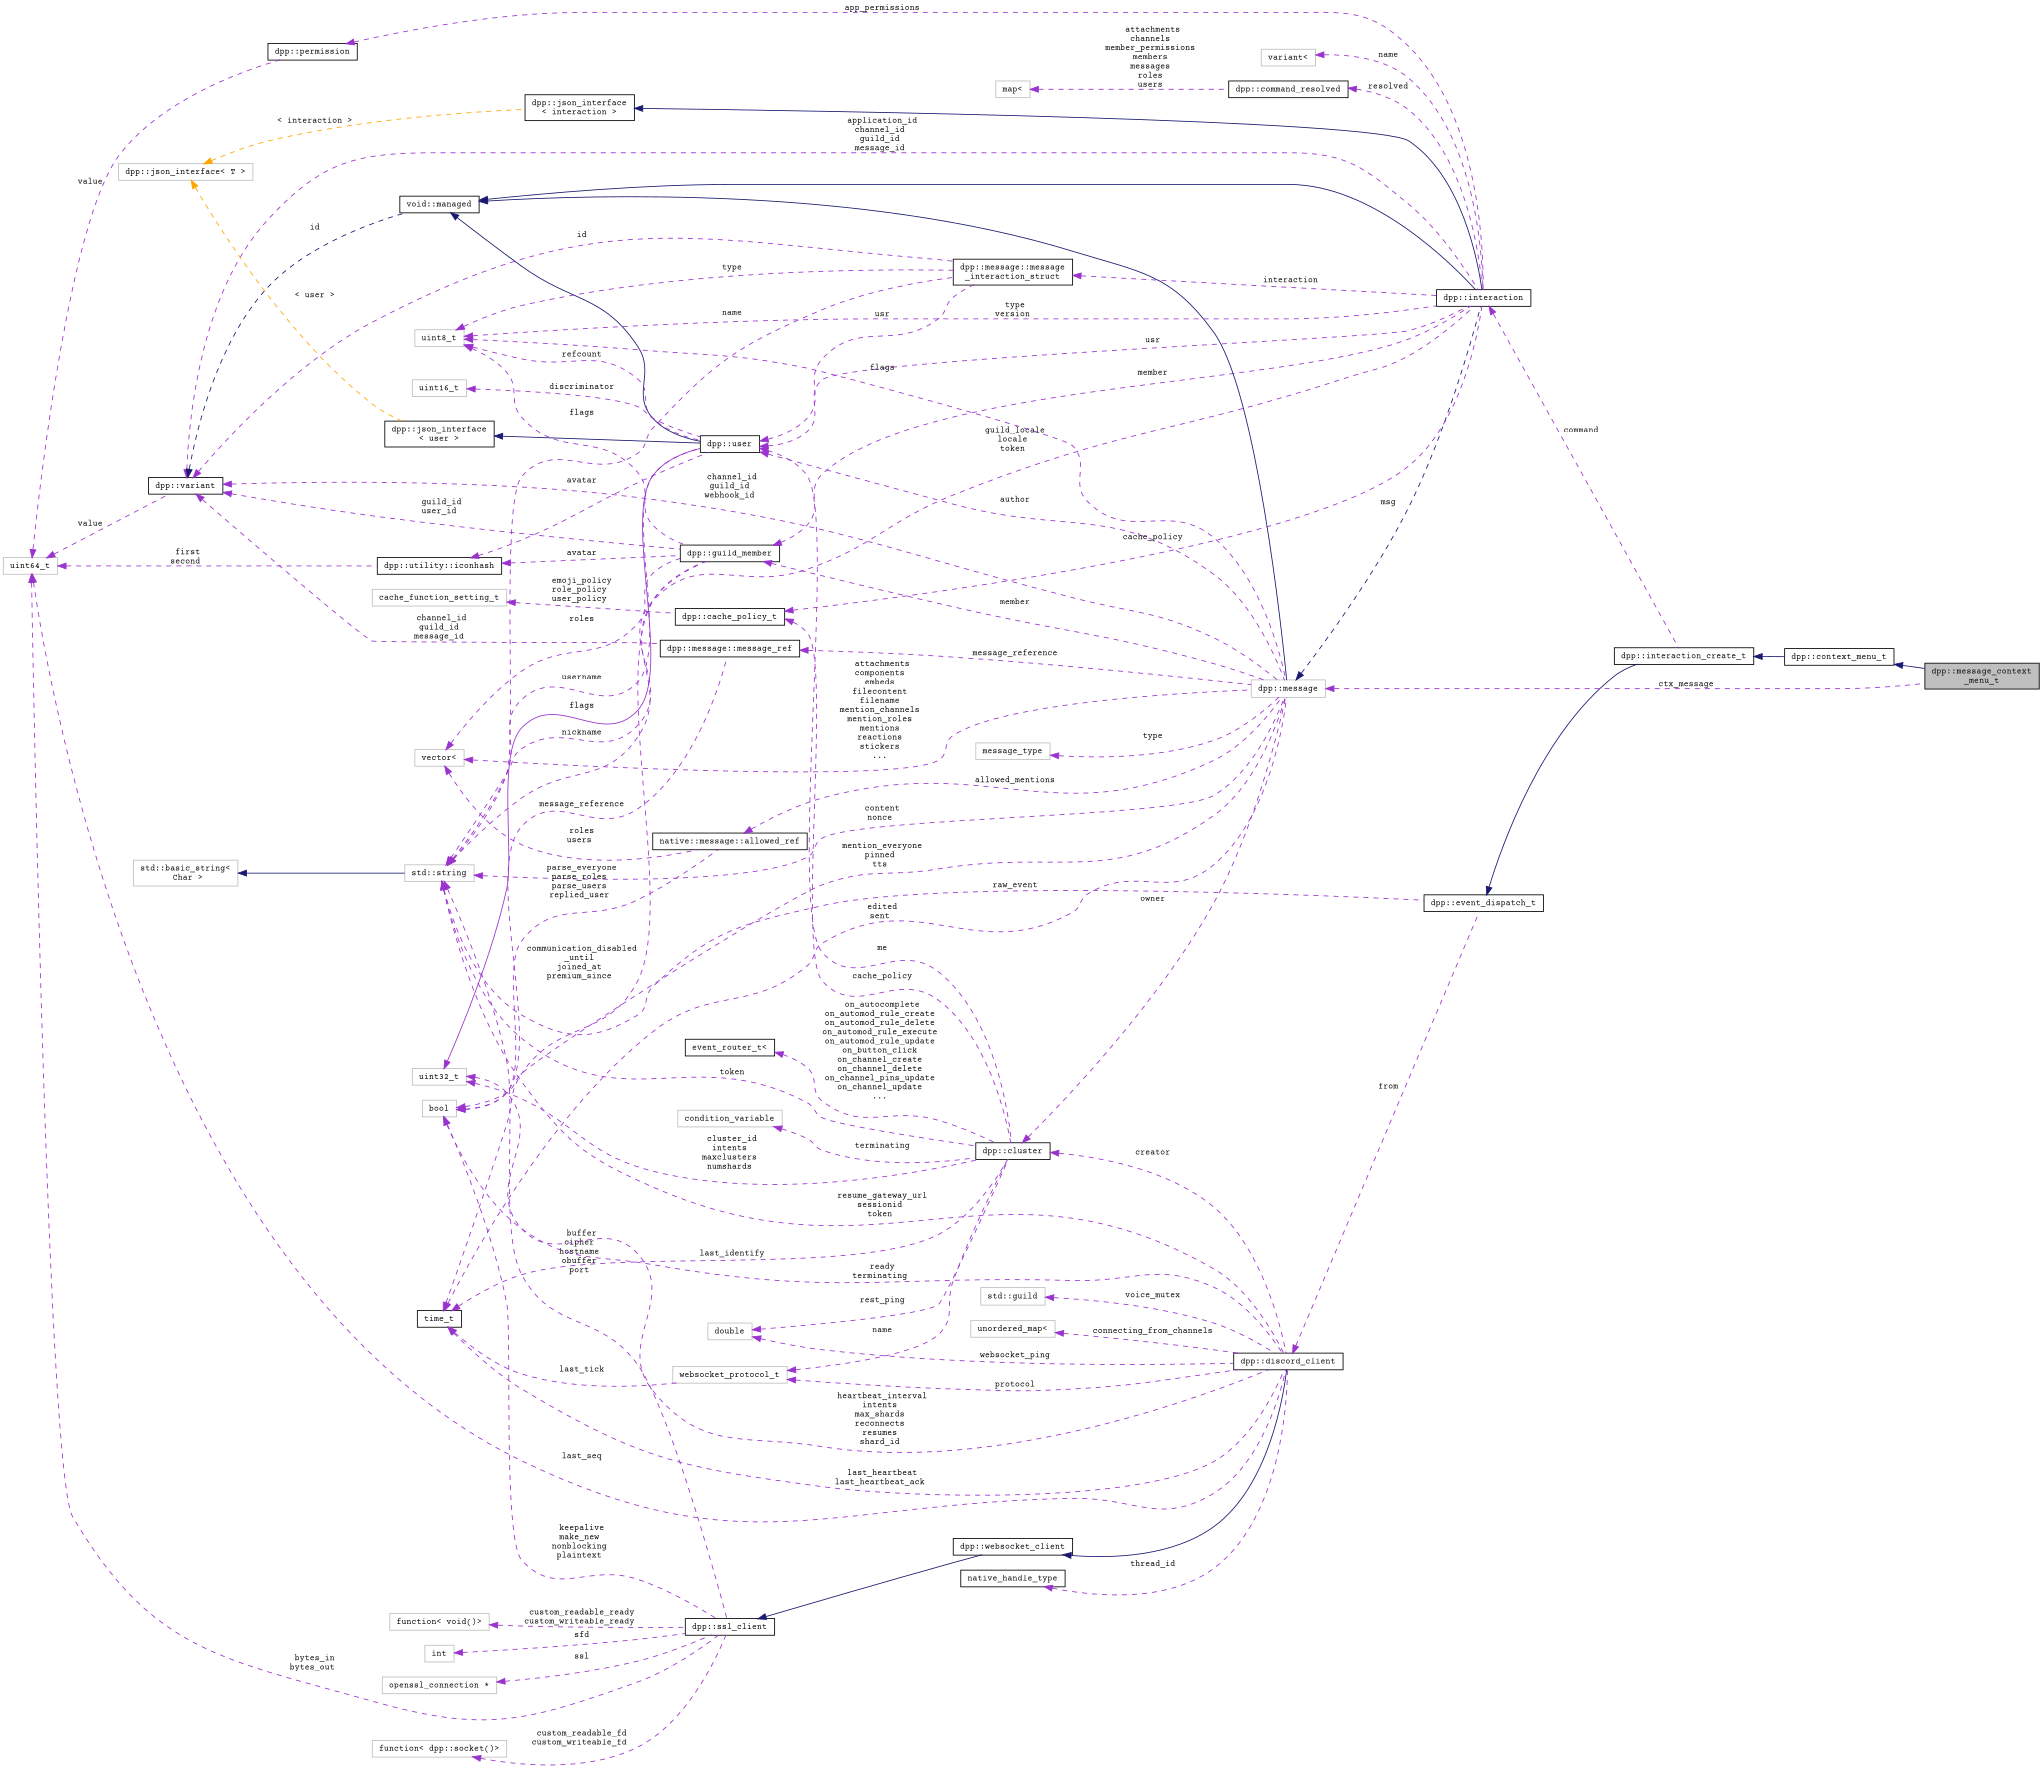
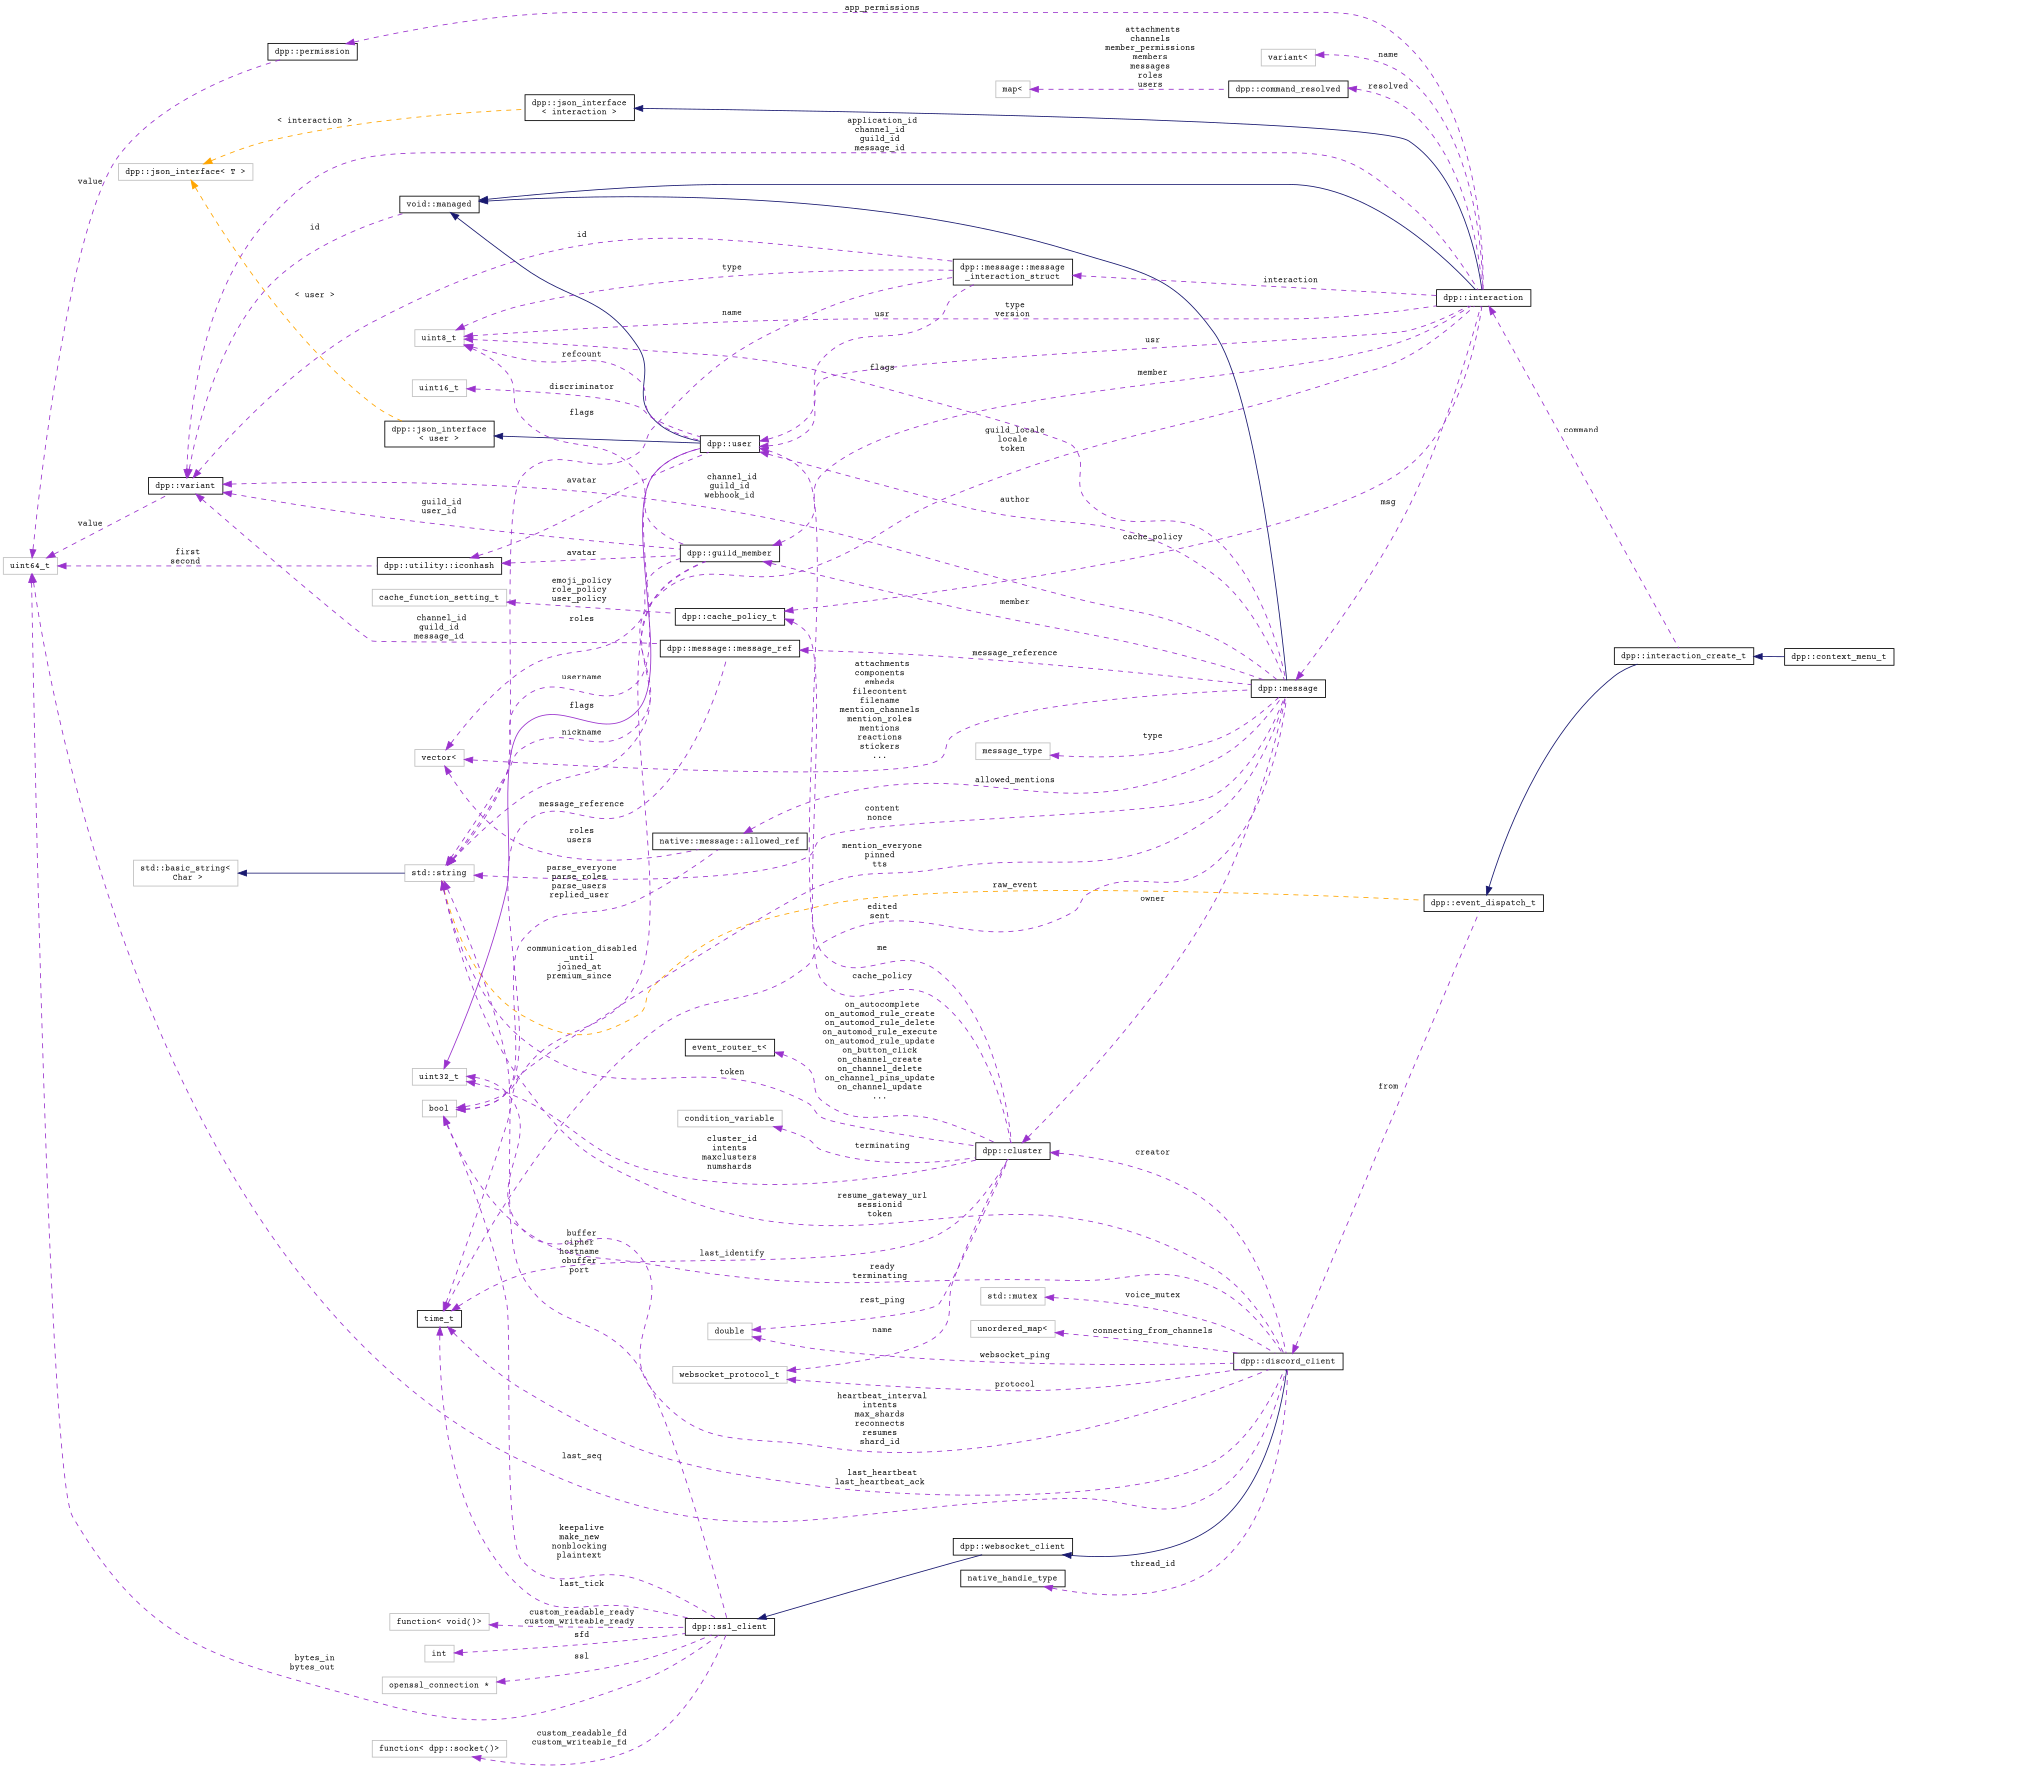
(255, 303) -> (255, 303)
(1412, 500) -> (1412, 500)
(1982, 676) -> none
(1288, 689) -> (1288, 689)
(873, 898) -> (873, 898)
(1013, 1296) -> (1013, 1296)
(560, 1382) -> (491, 1552)
